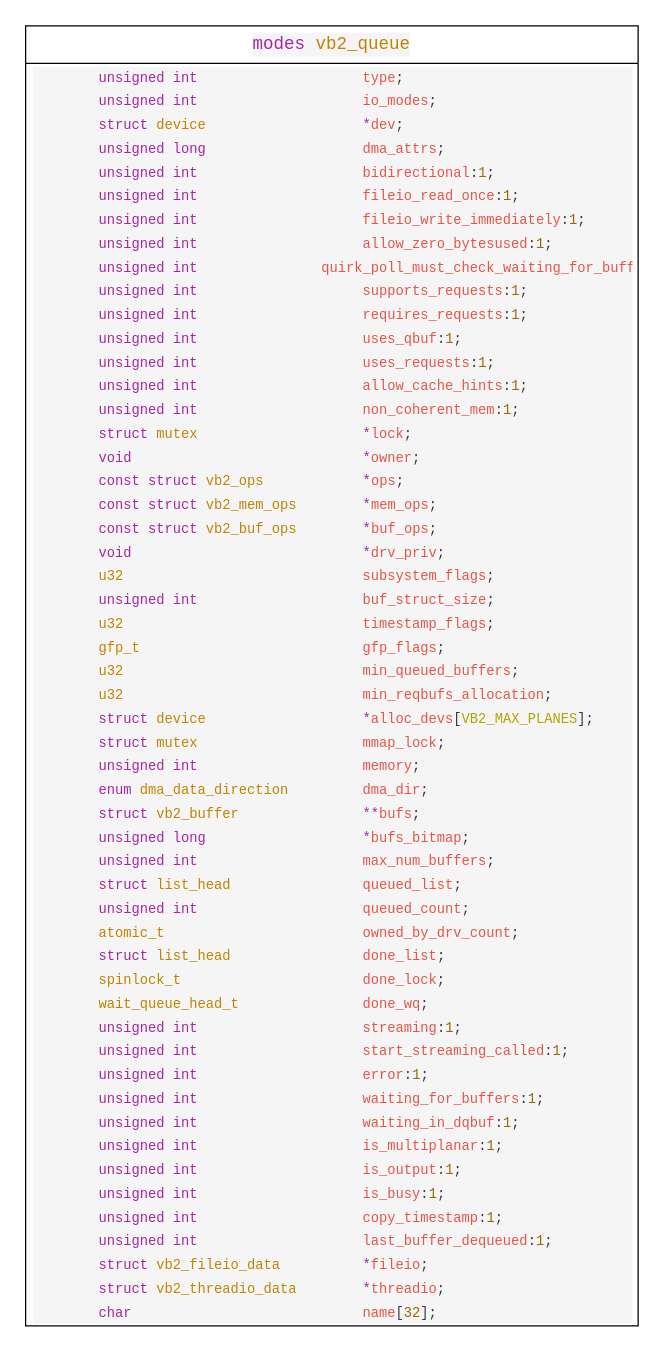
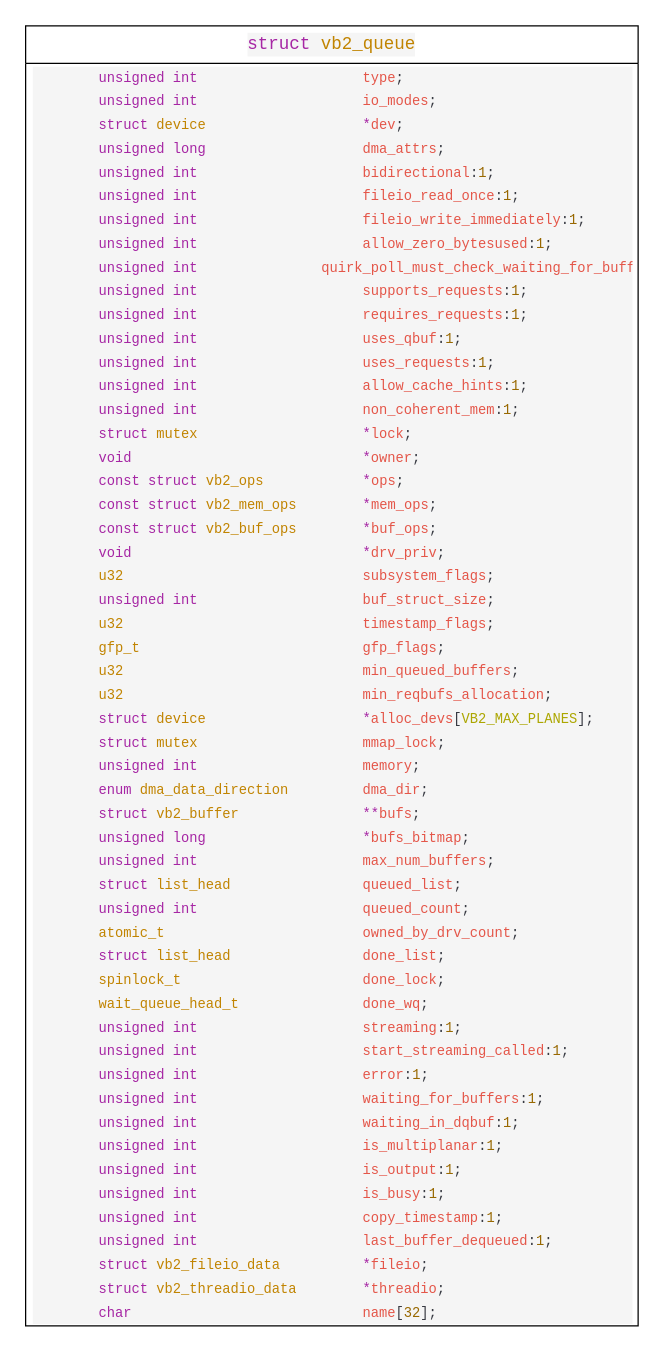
(332, 44) -> (332, 44)
